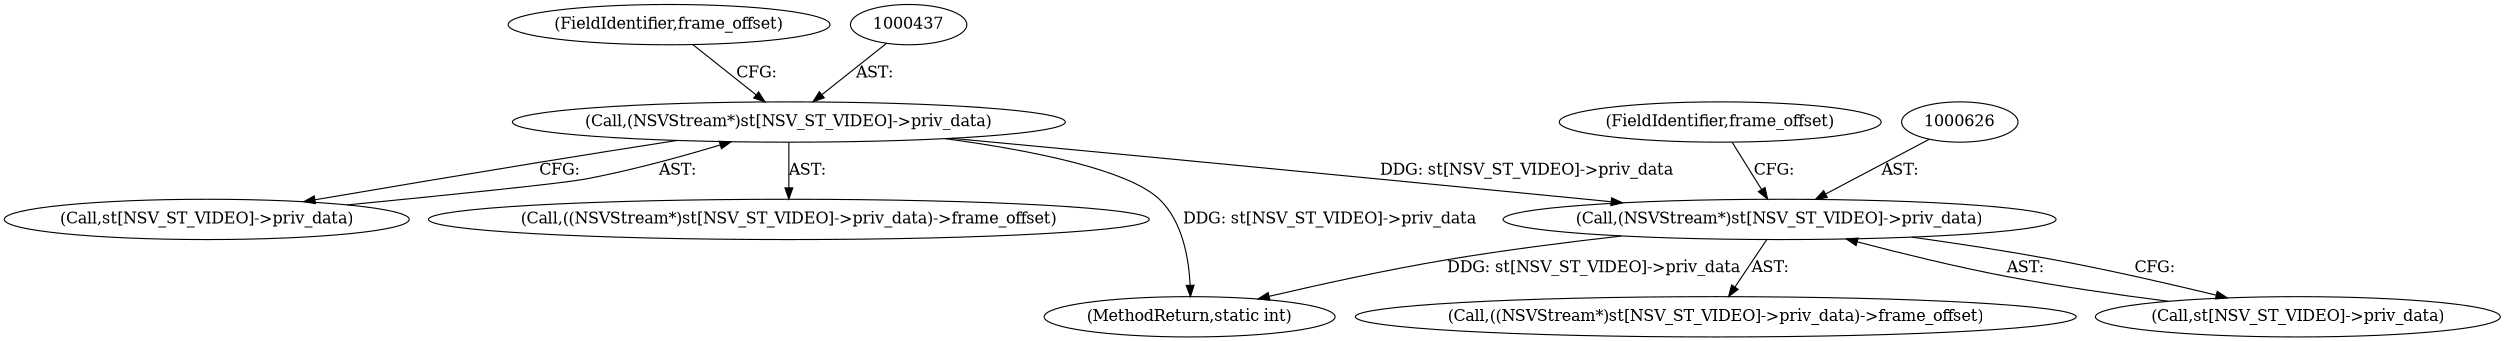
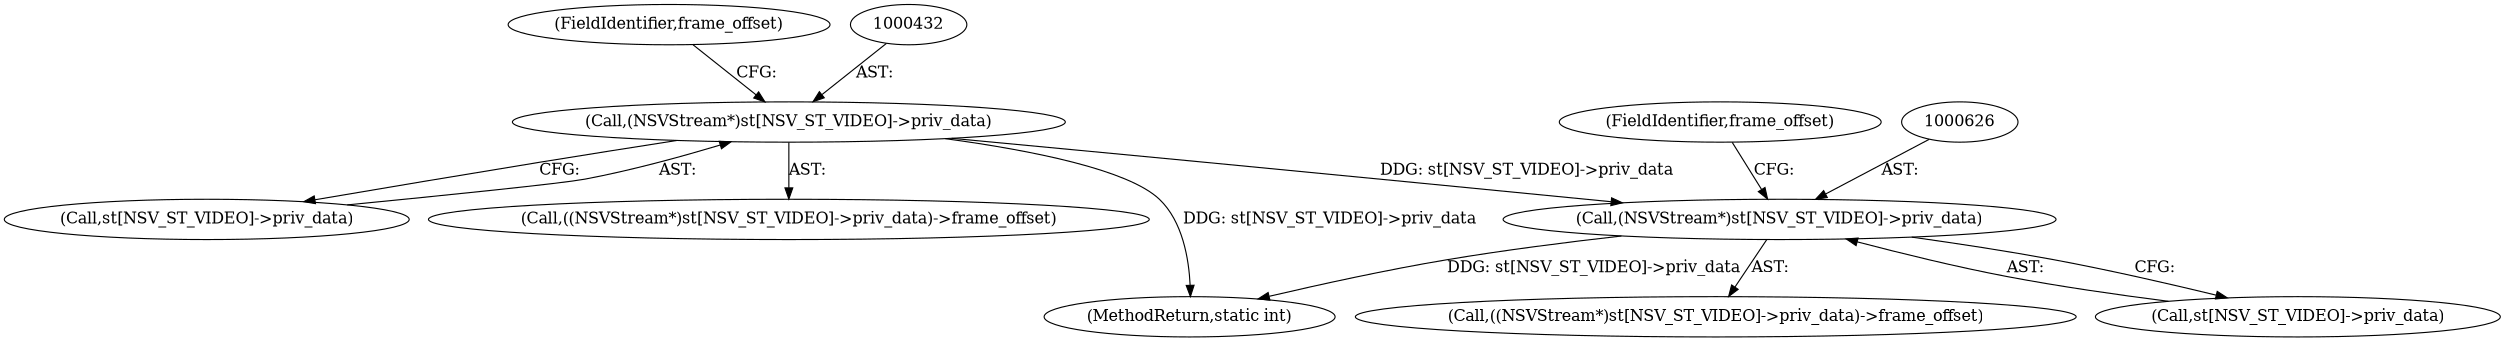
(909, 25) -> (909, 25)
